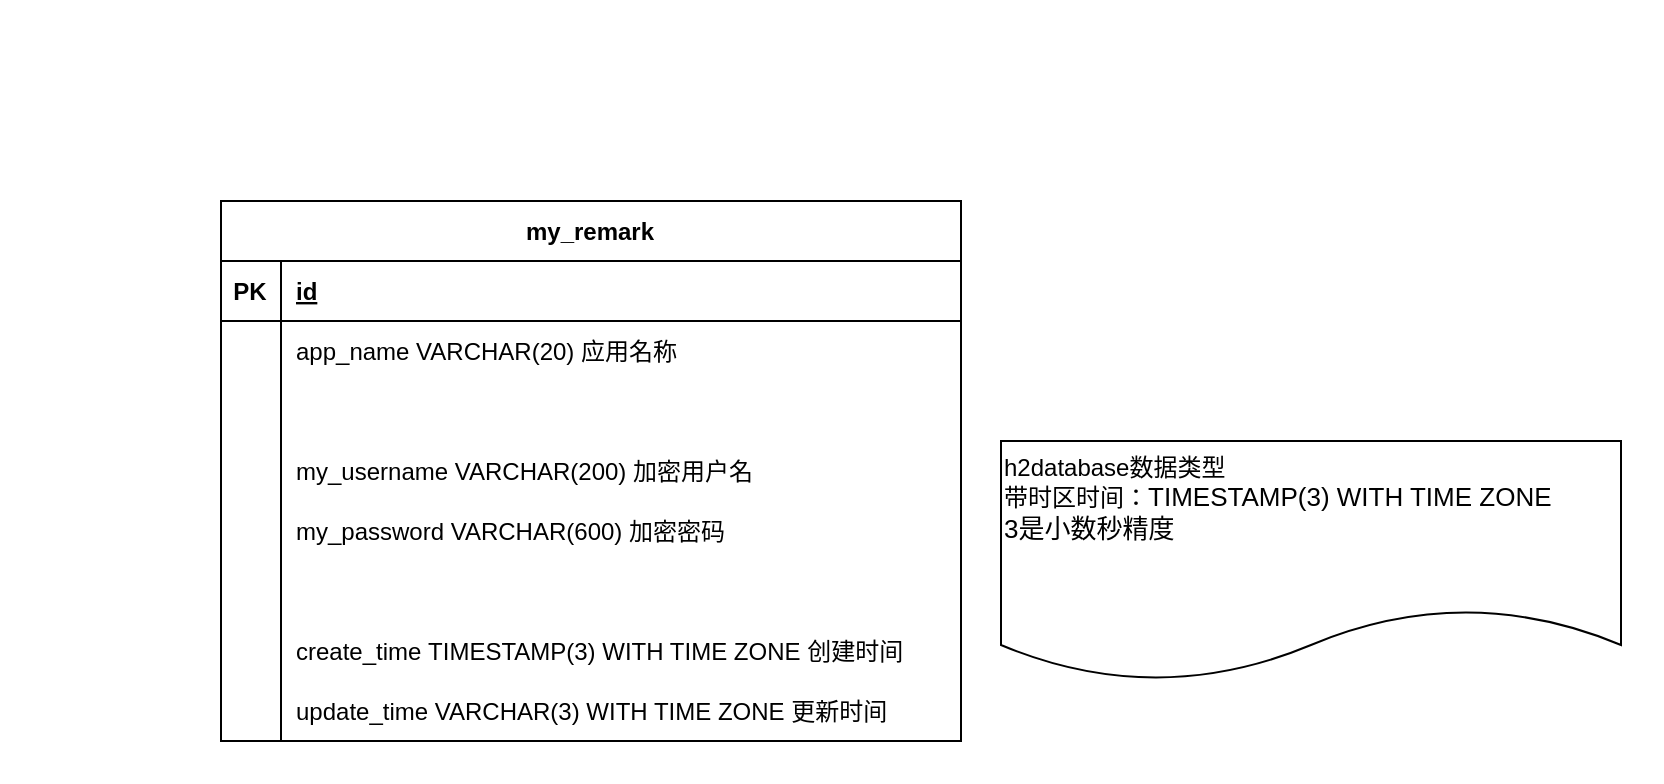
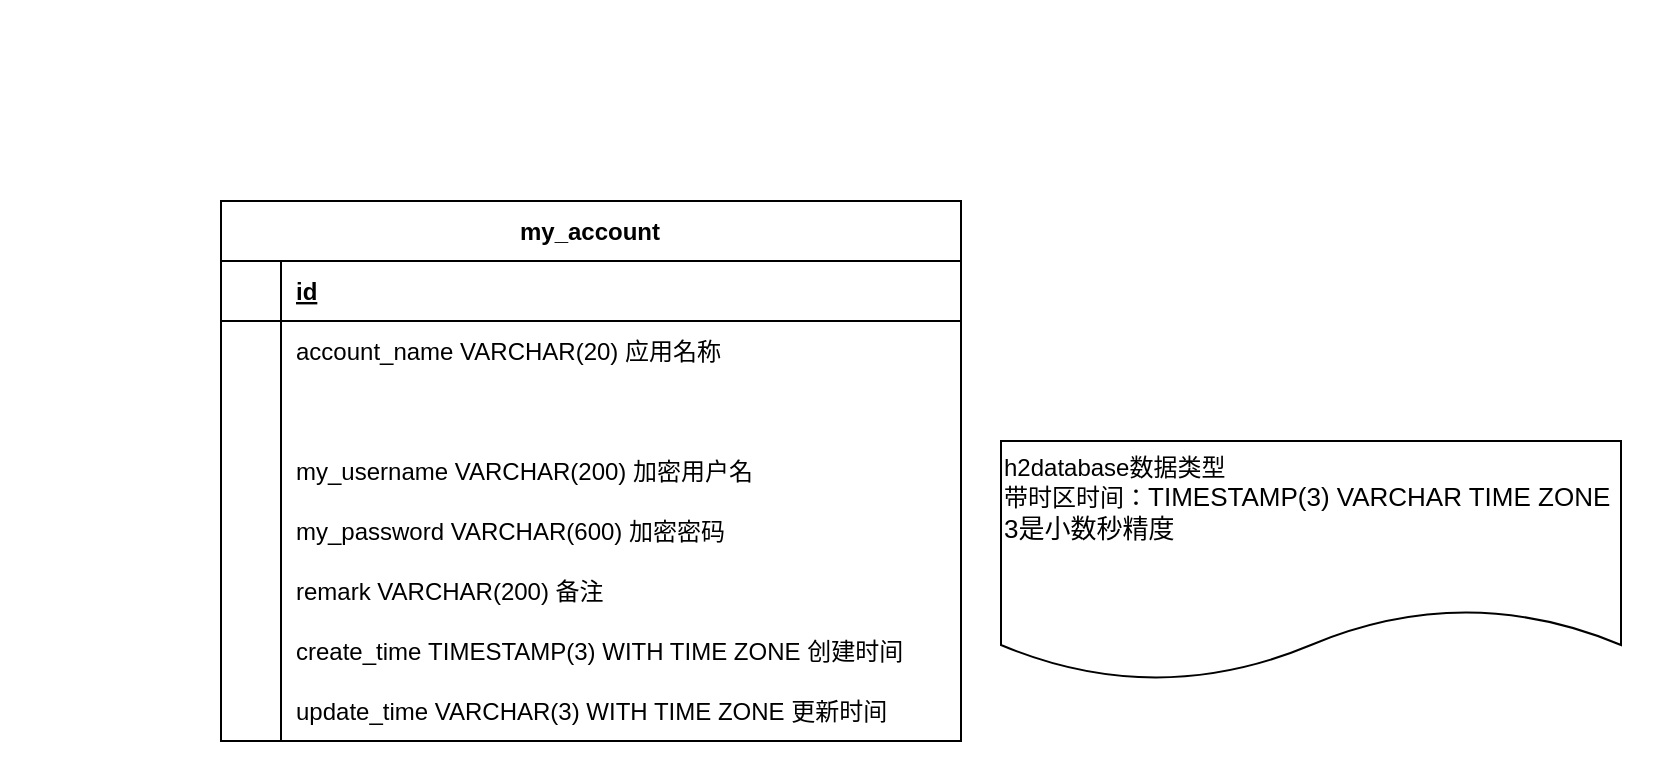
(590, 232) -> (590, 232)
(251, 291) -> none
(479, 352) -> (506, 352)
(1249, 498) -> (1269, 498)
none -> (621, 591)
